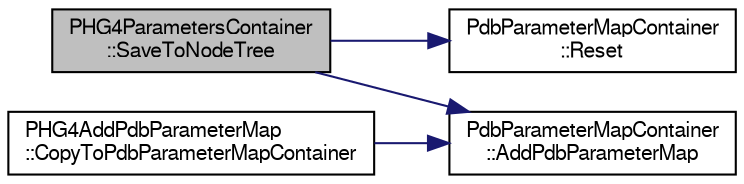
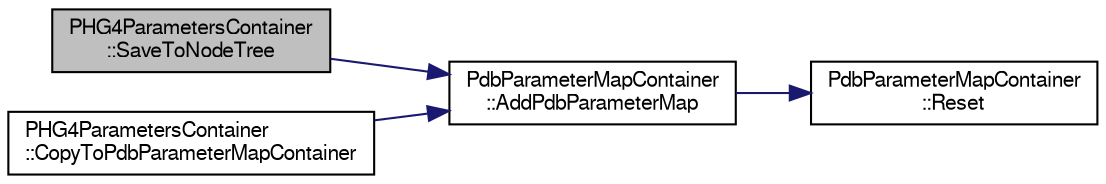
(379, 41) -> (763, 93)
(191, 143) -> (191, 143)
